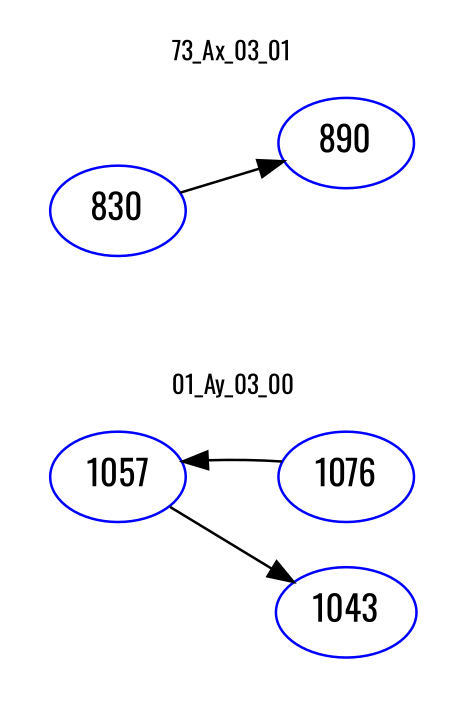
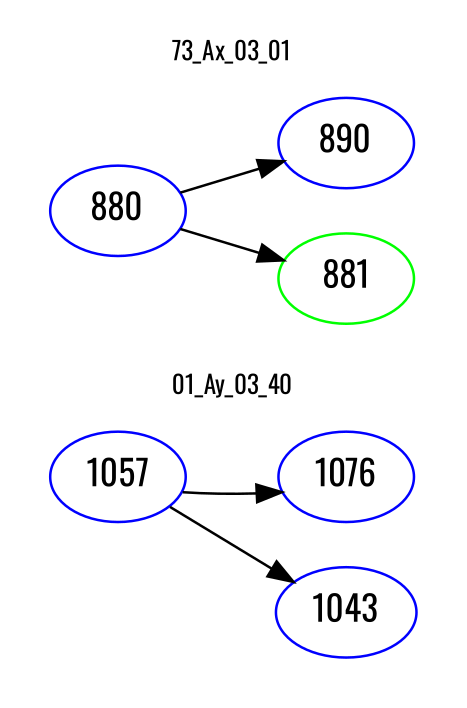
(118, 211) -> (118, 211)
none -> (346, 279)
(233, 388) -> (233, 388)
(245, 460) -> (219, 494)
